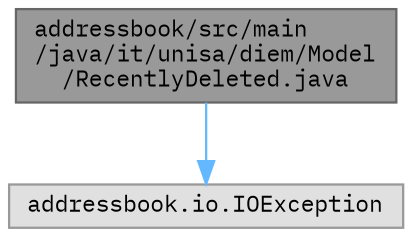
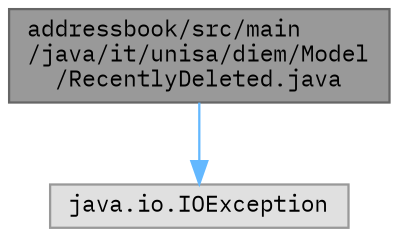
(206, 206) -> (199, 206)
